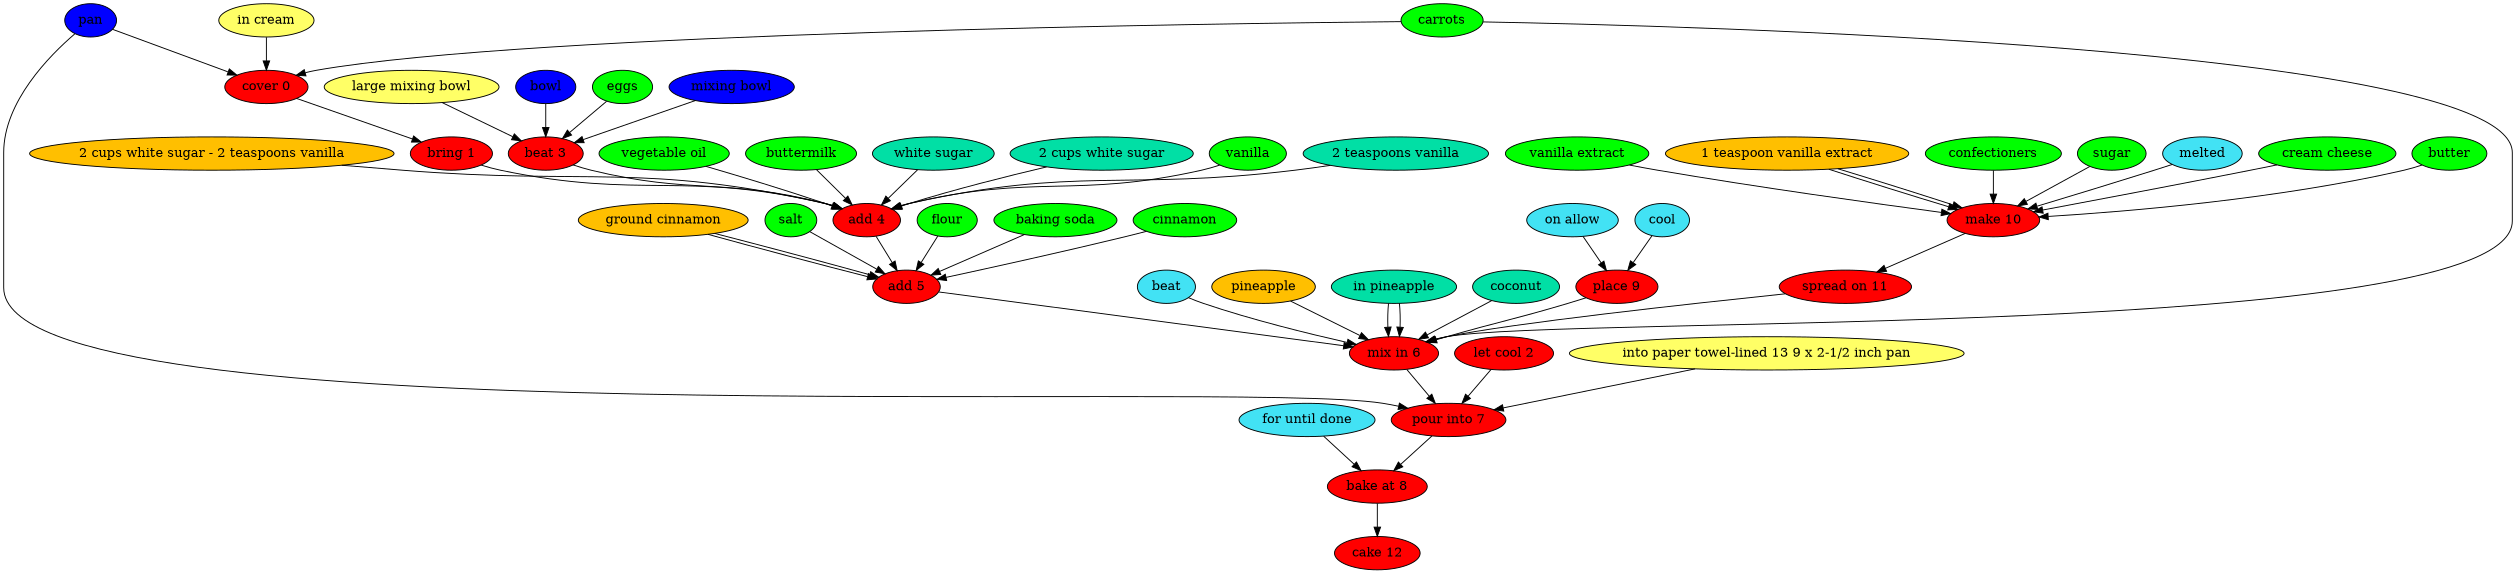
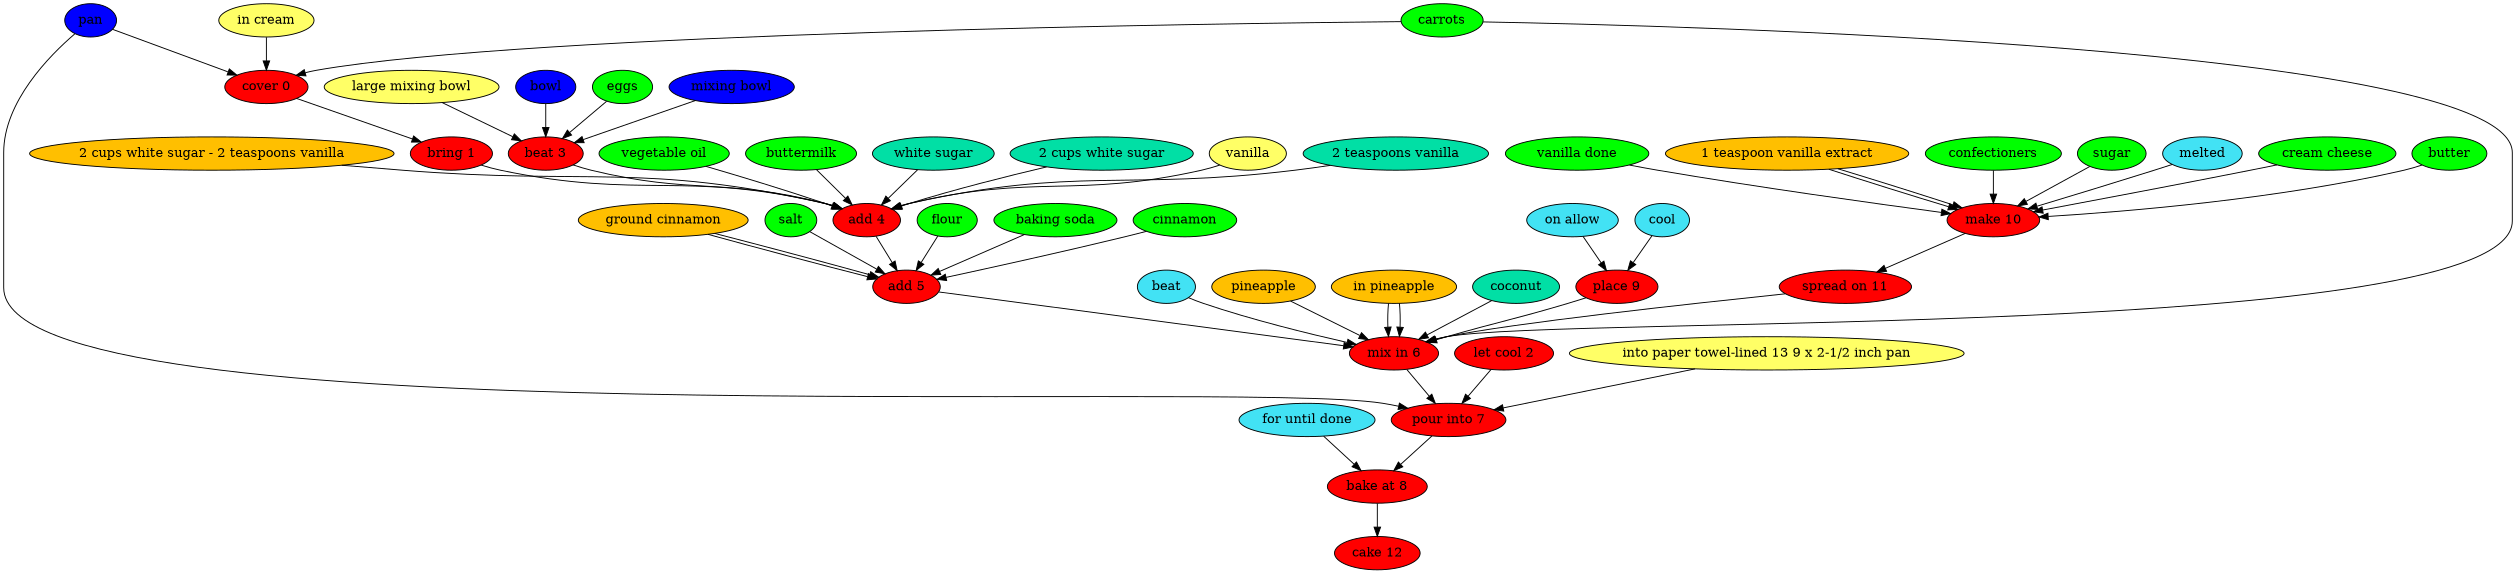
(1248, 154) -> (1248, 154)
(1577, 154) -> (1577, 154)
(1394, 287) -> (1394, 287)
